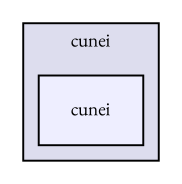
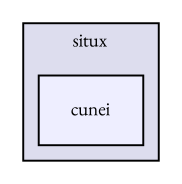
(91, 42) -> (91, 42)
